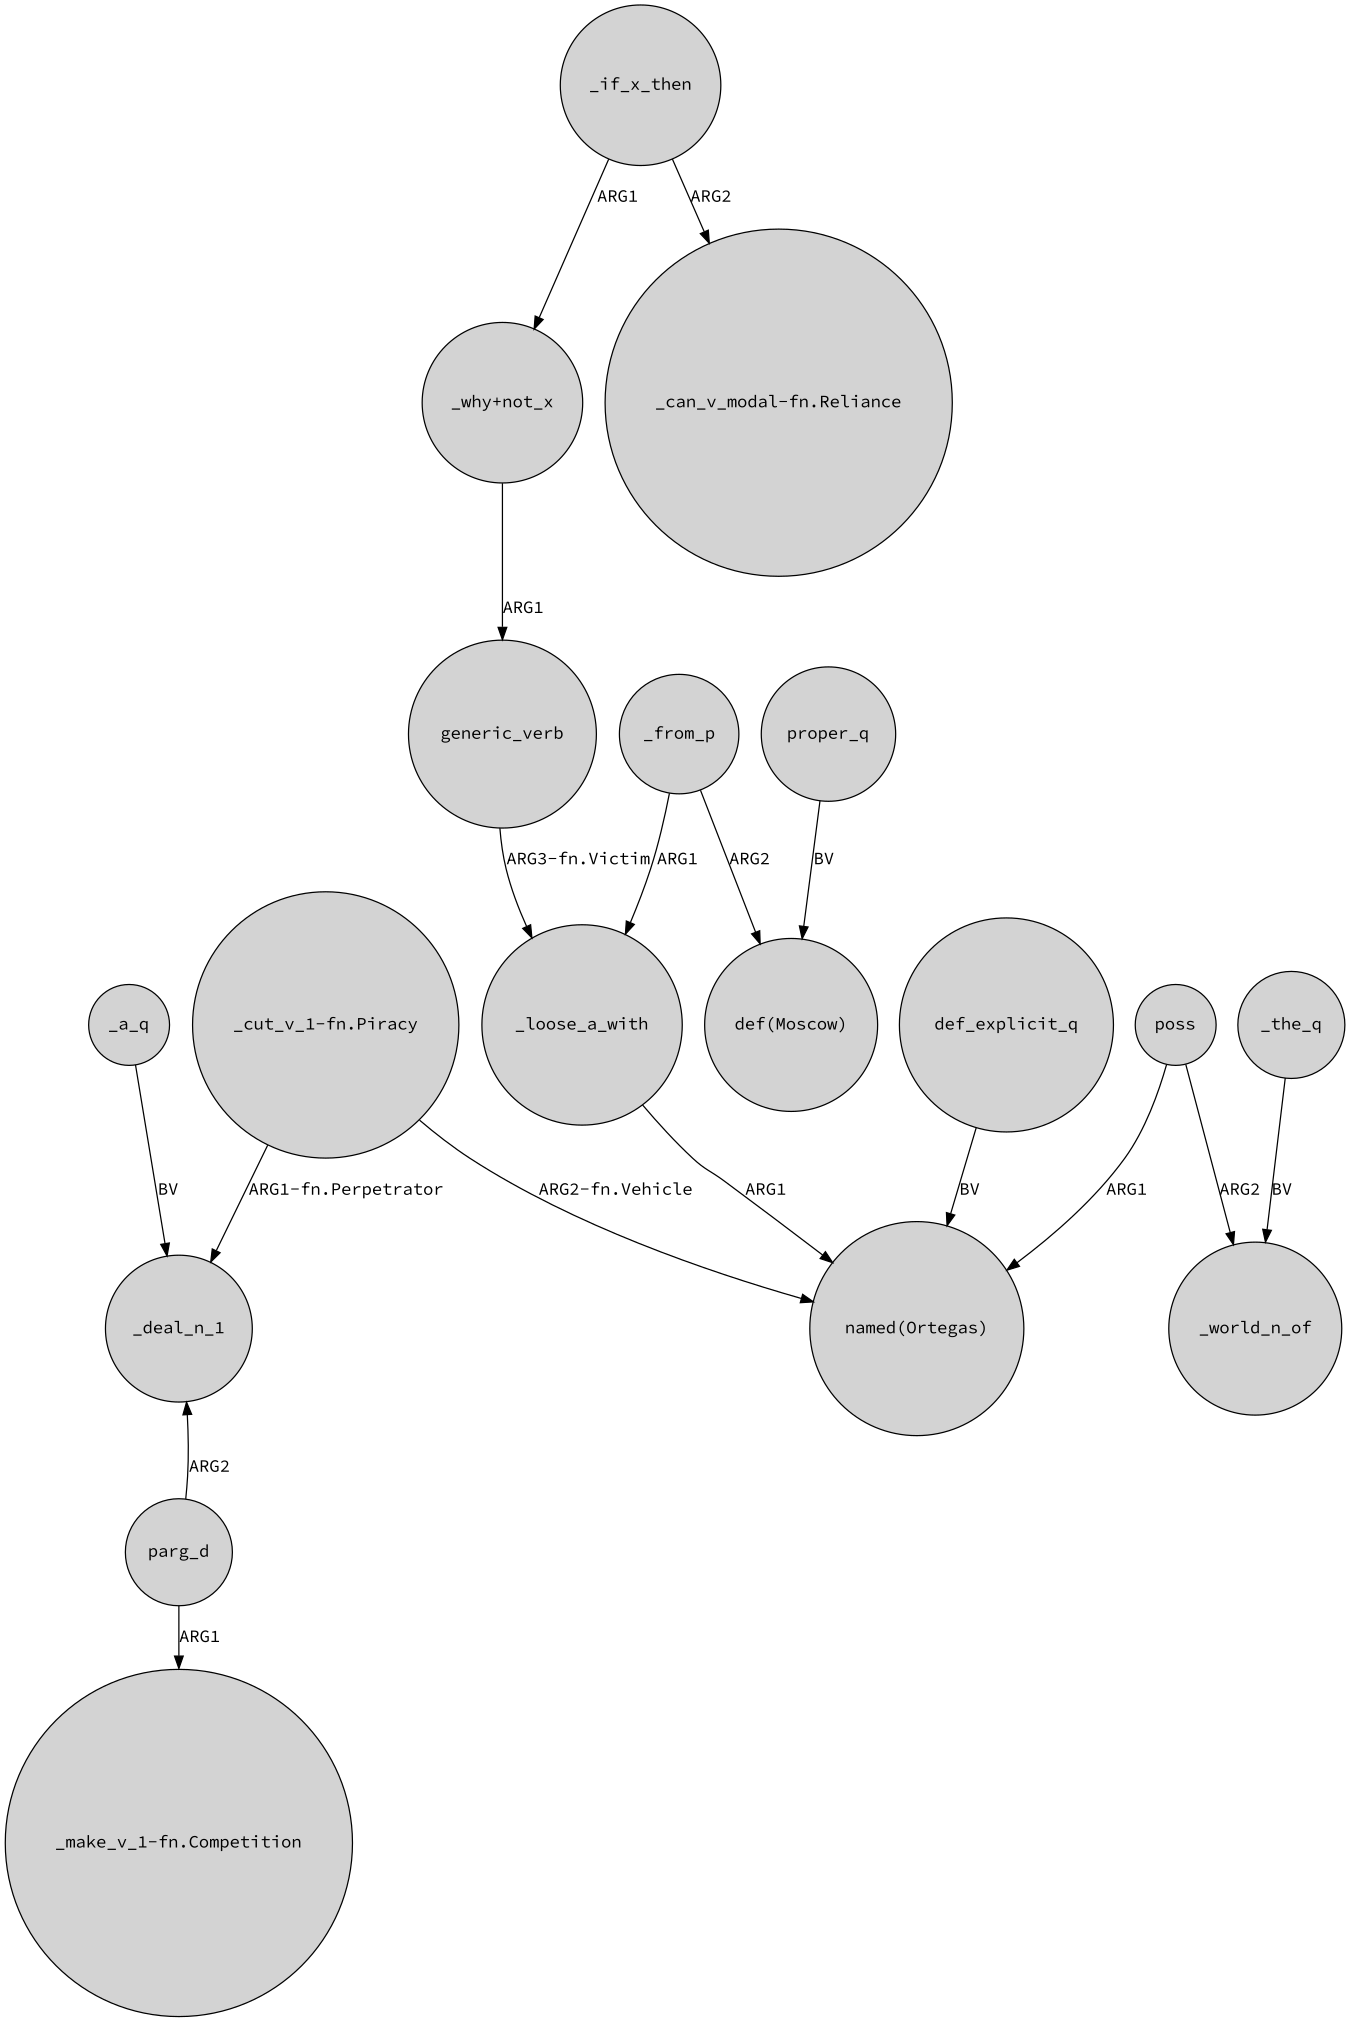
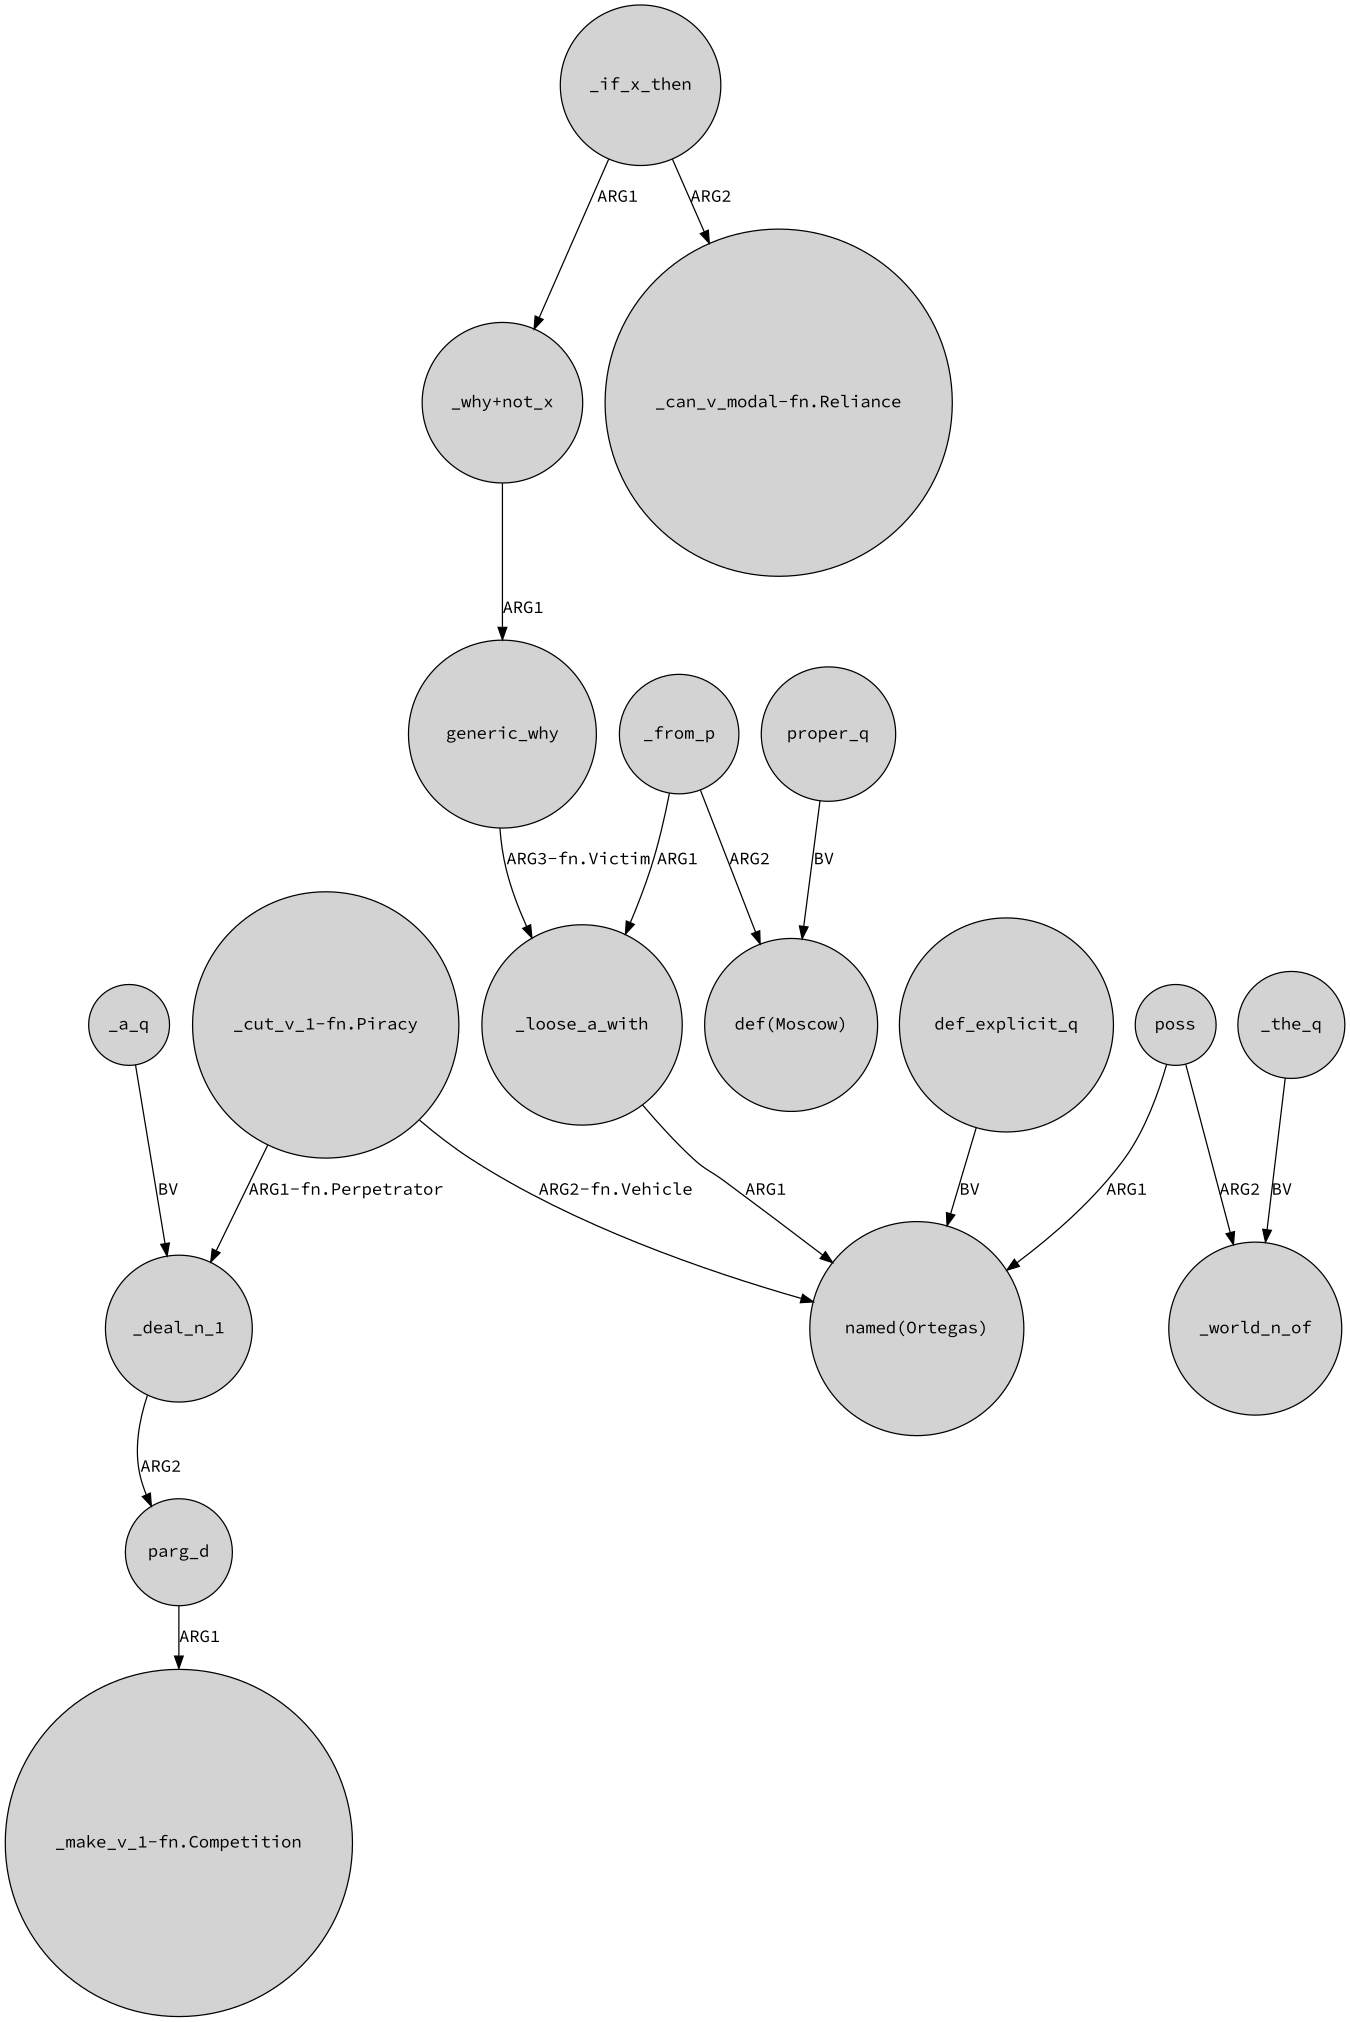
(502, 734) -> (502, 734)
(188, 1457) -> (138, 1445)
